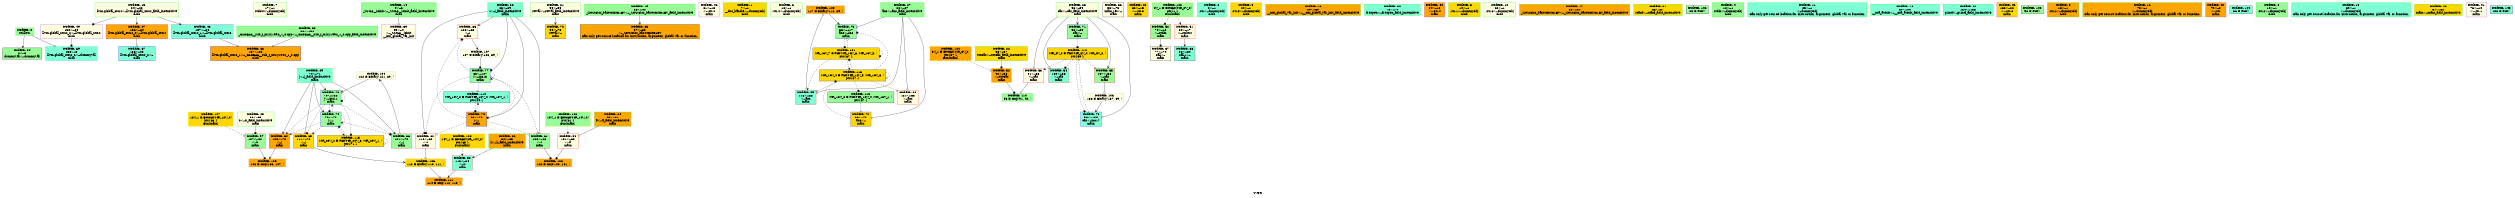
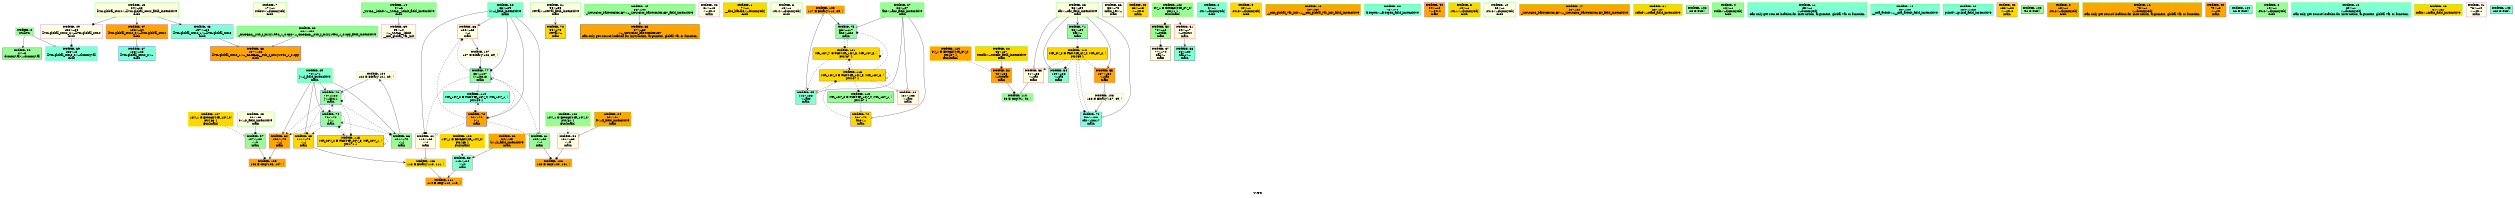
(1001, 75) -> (1001, 75)
(1105, 75) -> (1105, 75)
